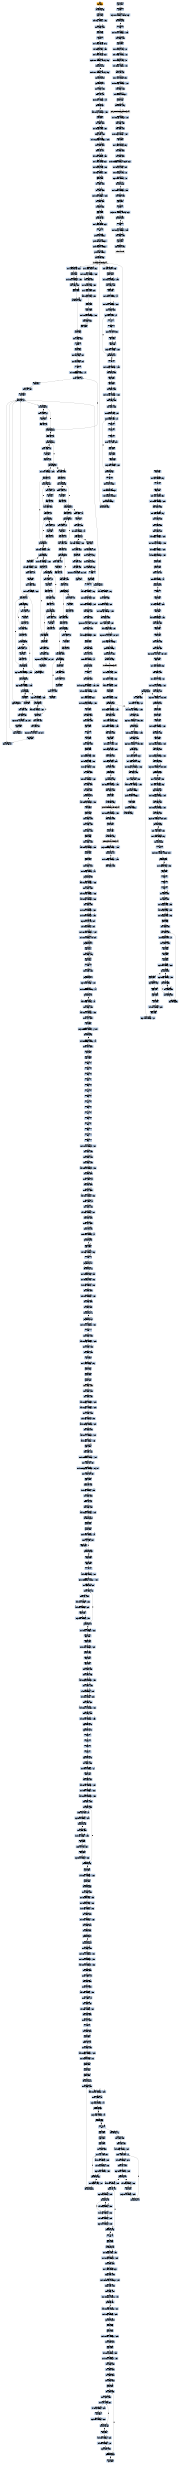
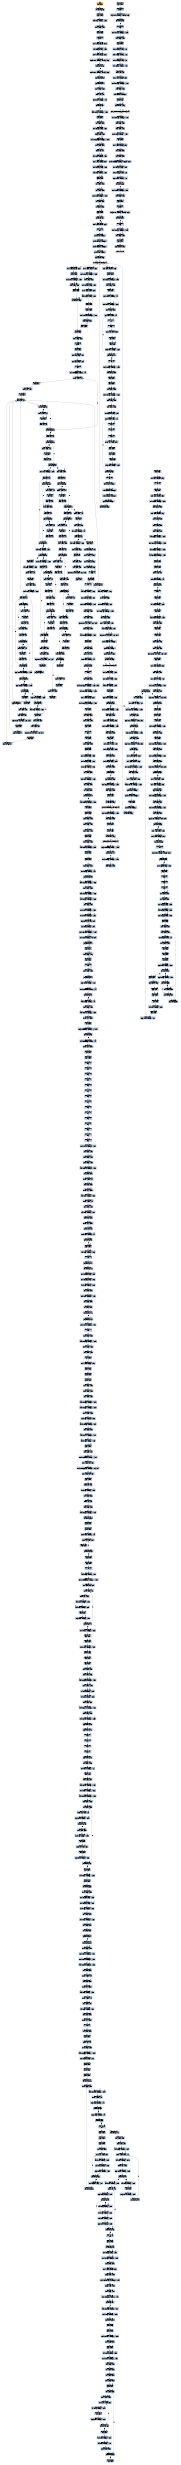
(60, 672) -> none
